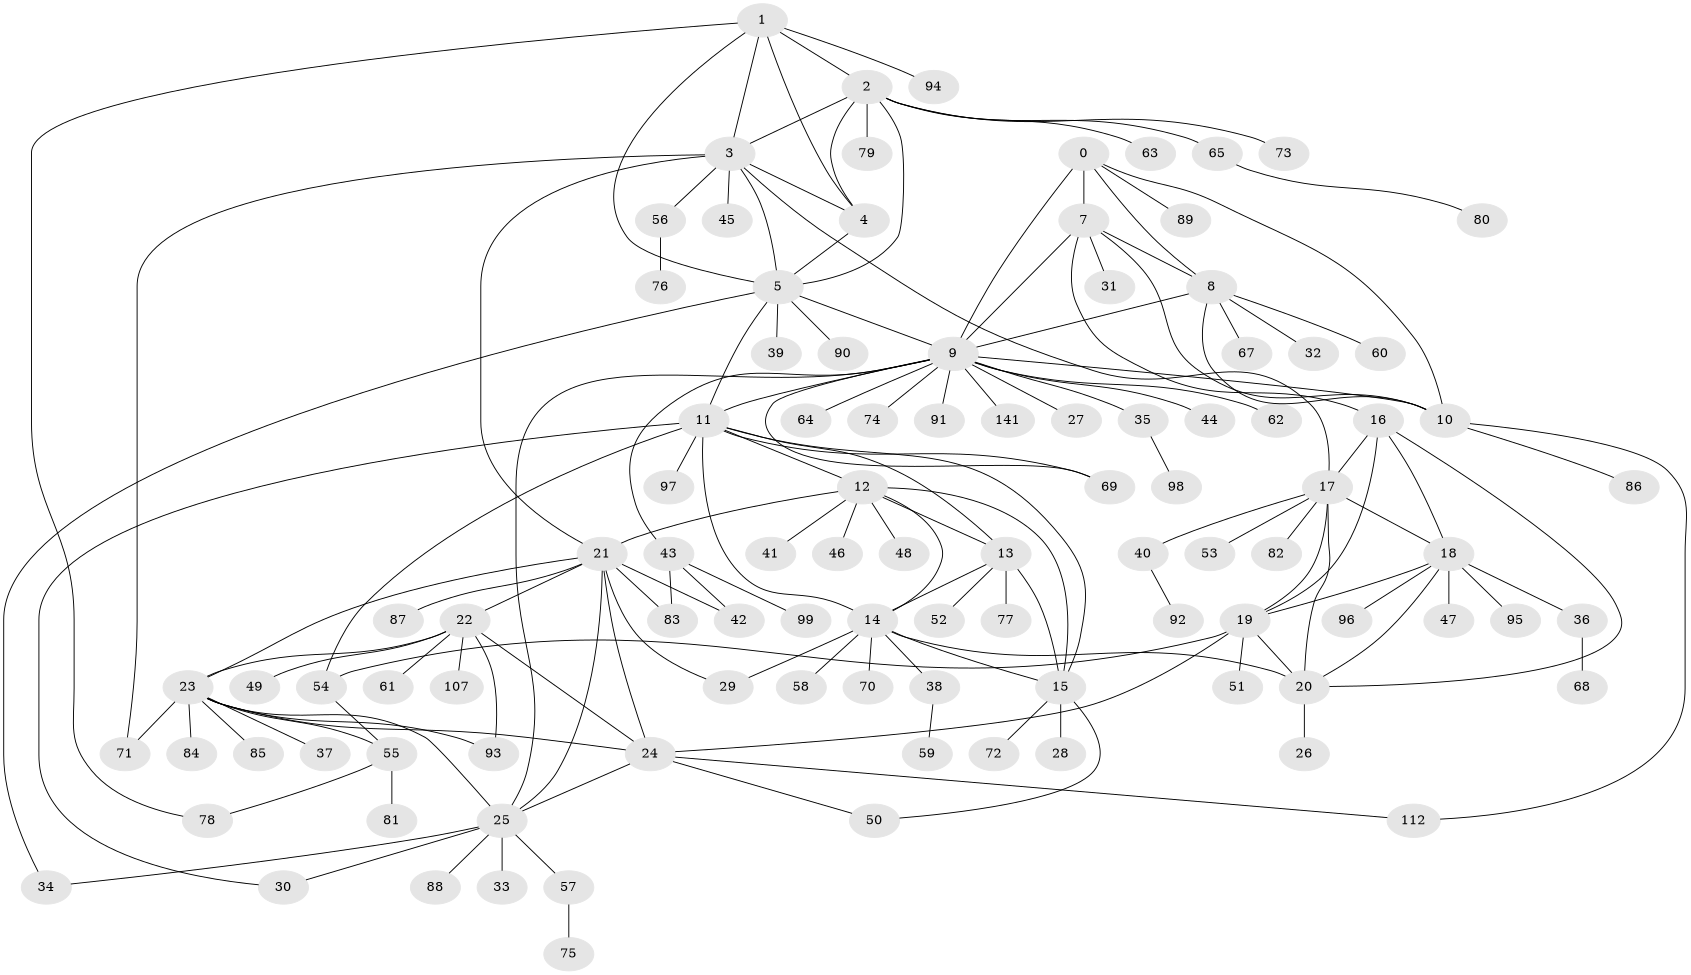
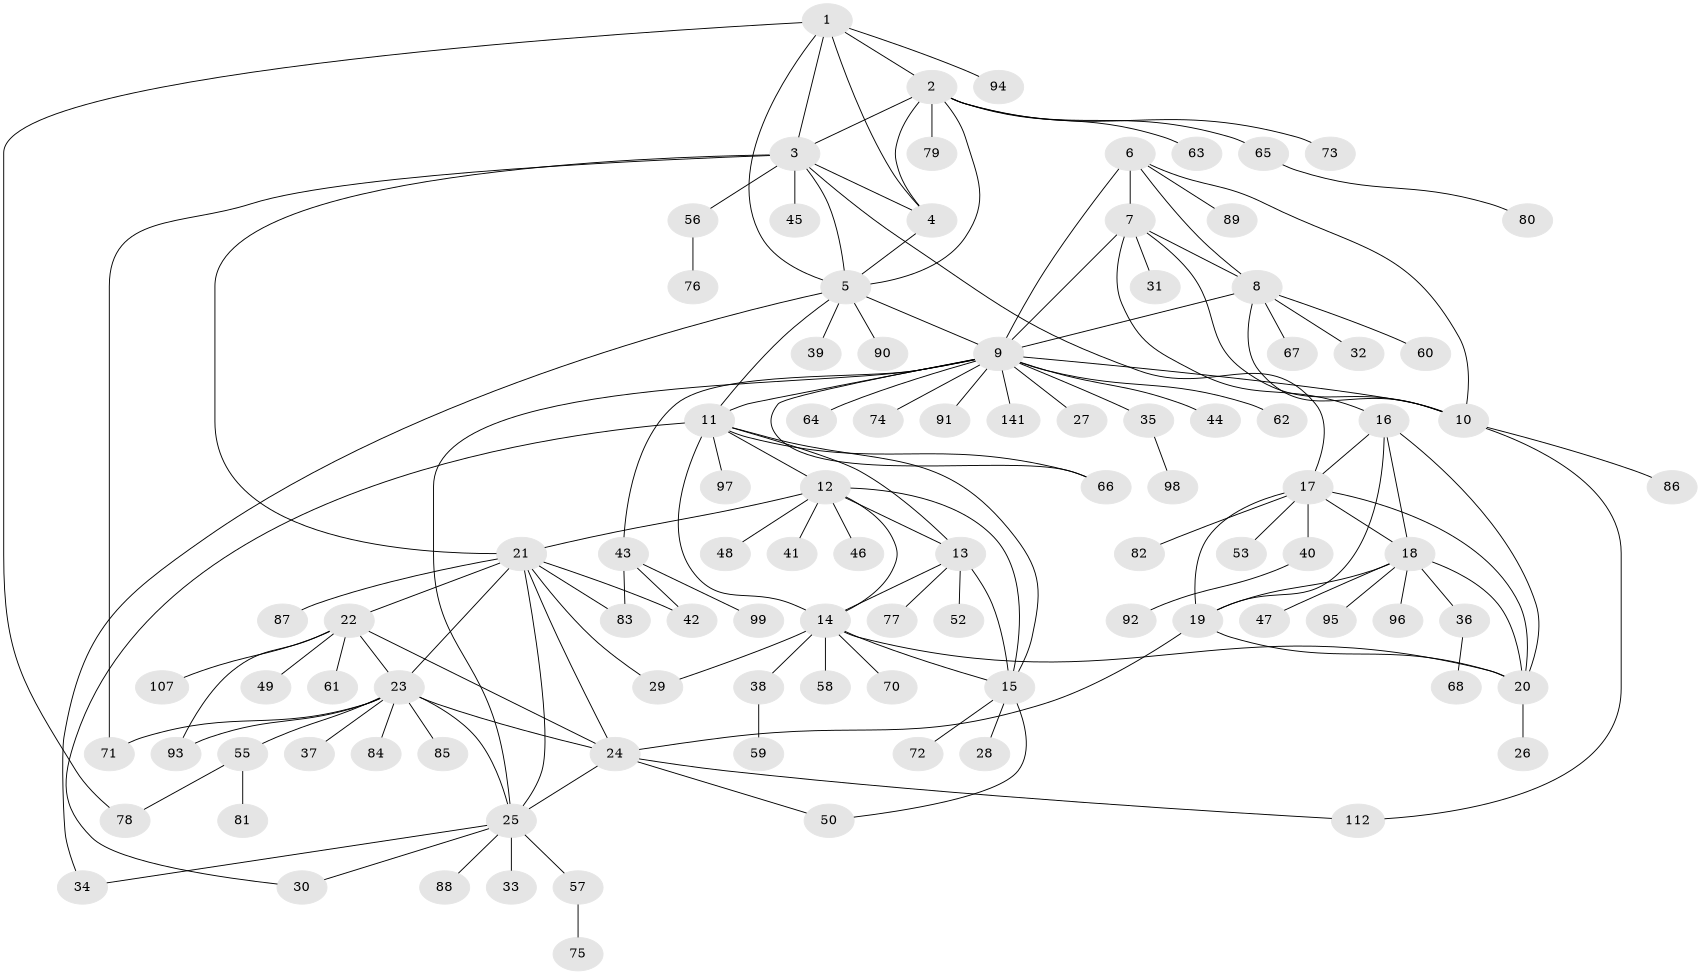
(1084, 154) -> (1130, 154)
(1110, 487) -> (1106, 487)
(321, 687) -> none
(1238, 687) -> none
